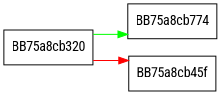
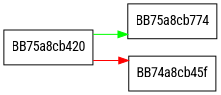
(48, 47) -> (48, 47)
(172, 74) -> (172, 74)
